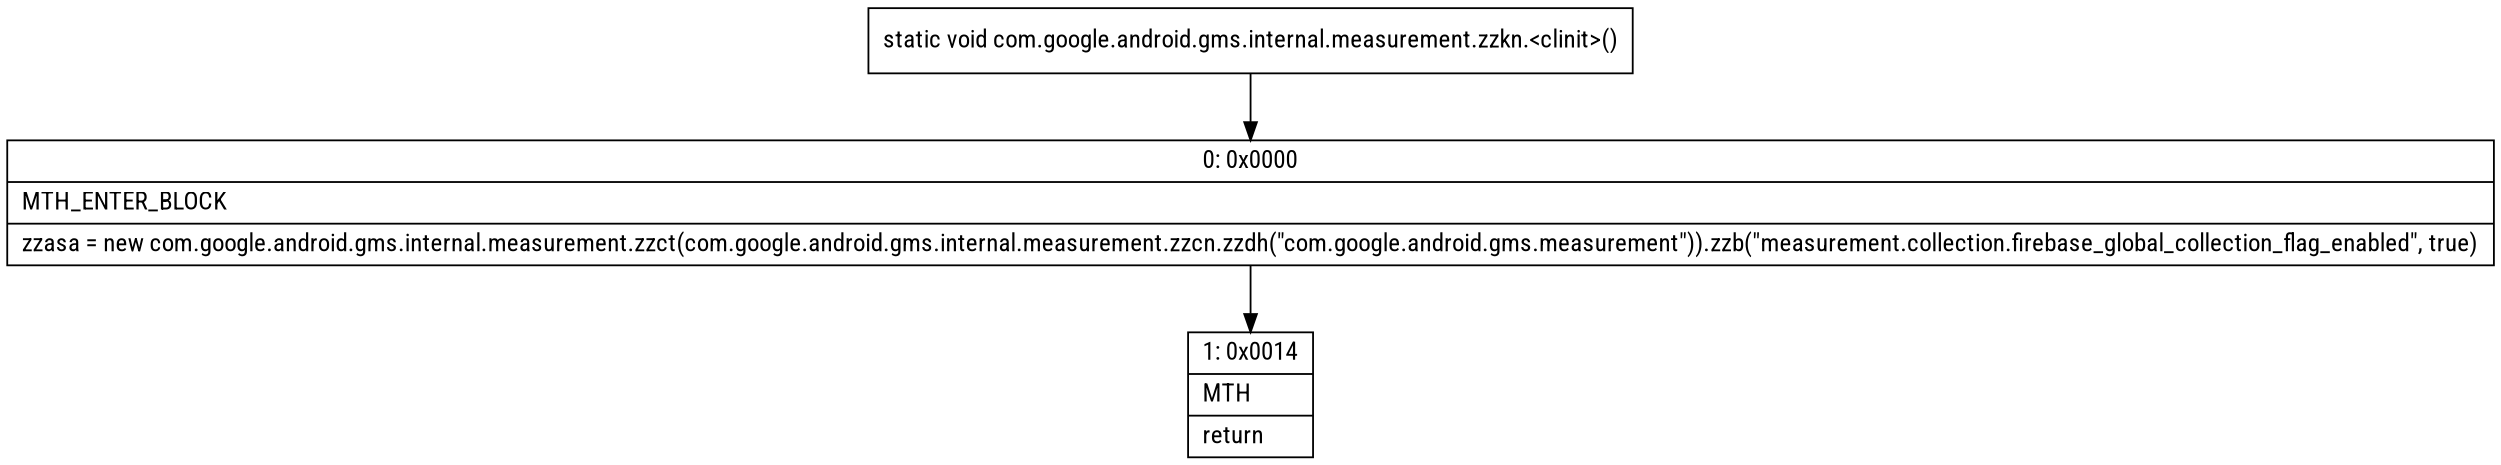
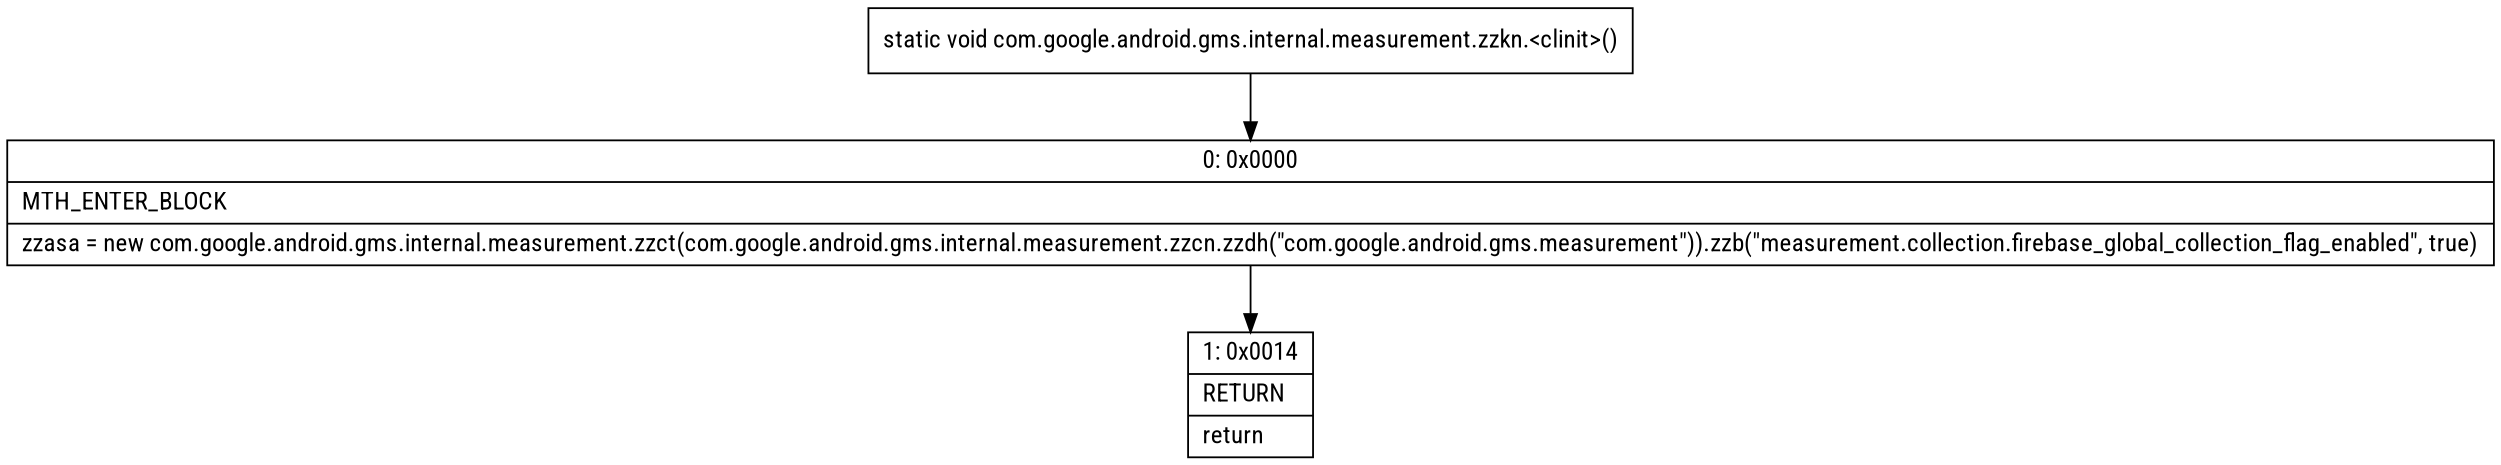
(1228, 394) -> (1244, 394)
